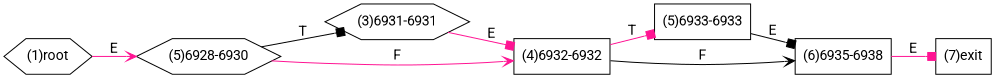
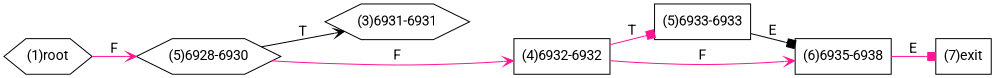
(476, 38) -> none
(298, 40) -> (298, 40)
(114, 49) -> (114, 49)
(697, 65) -> (697, 65)
